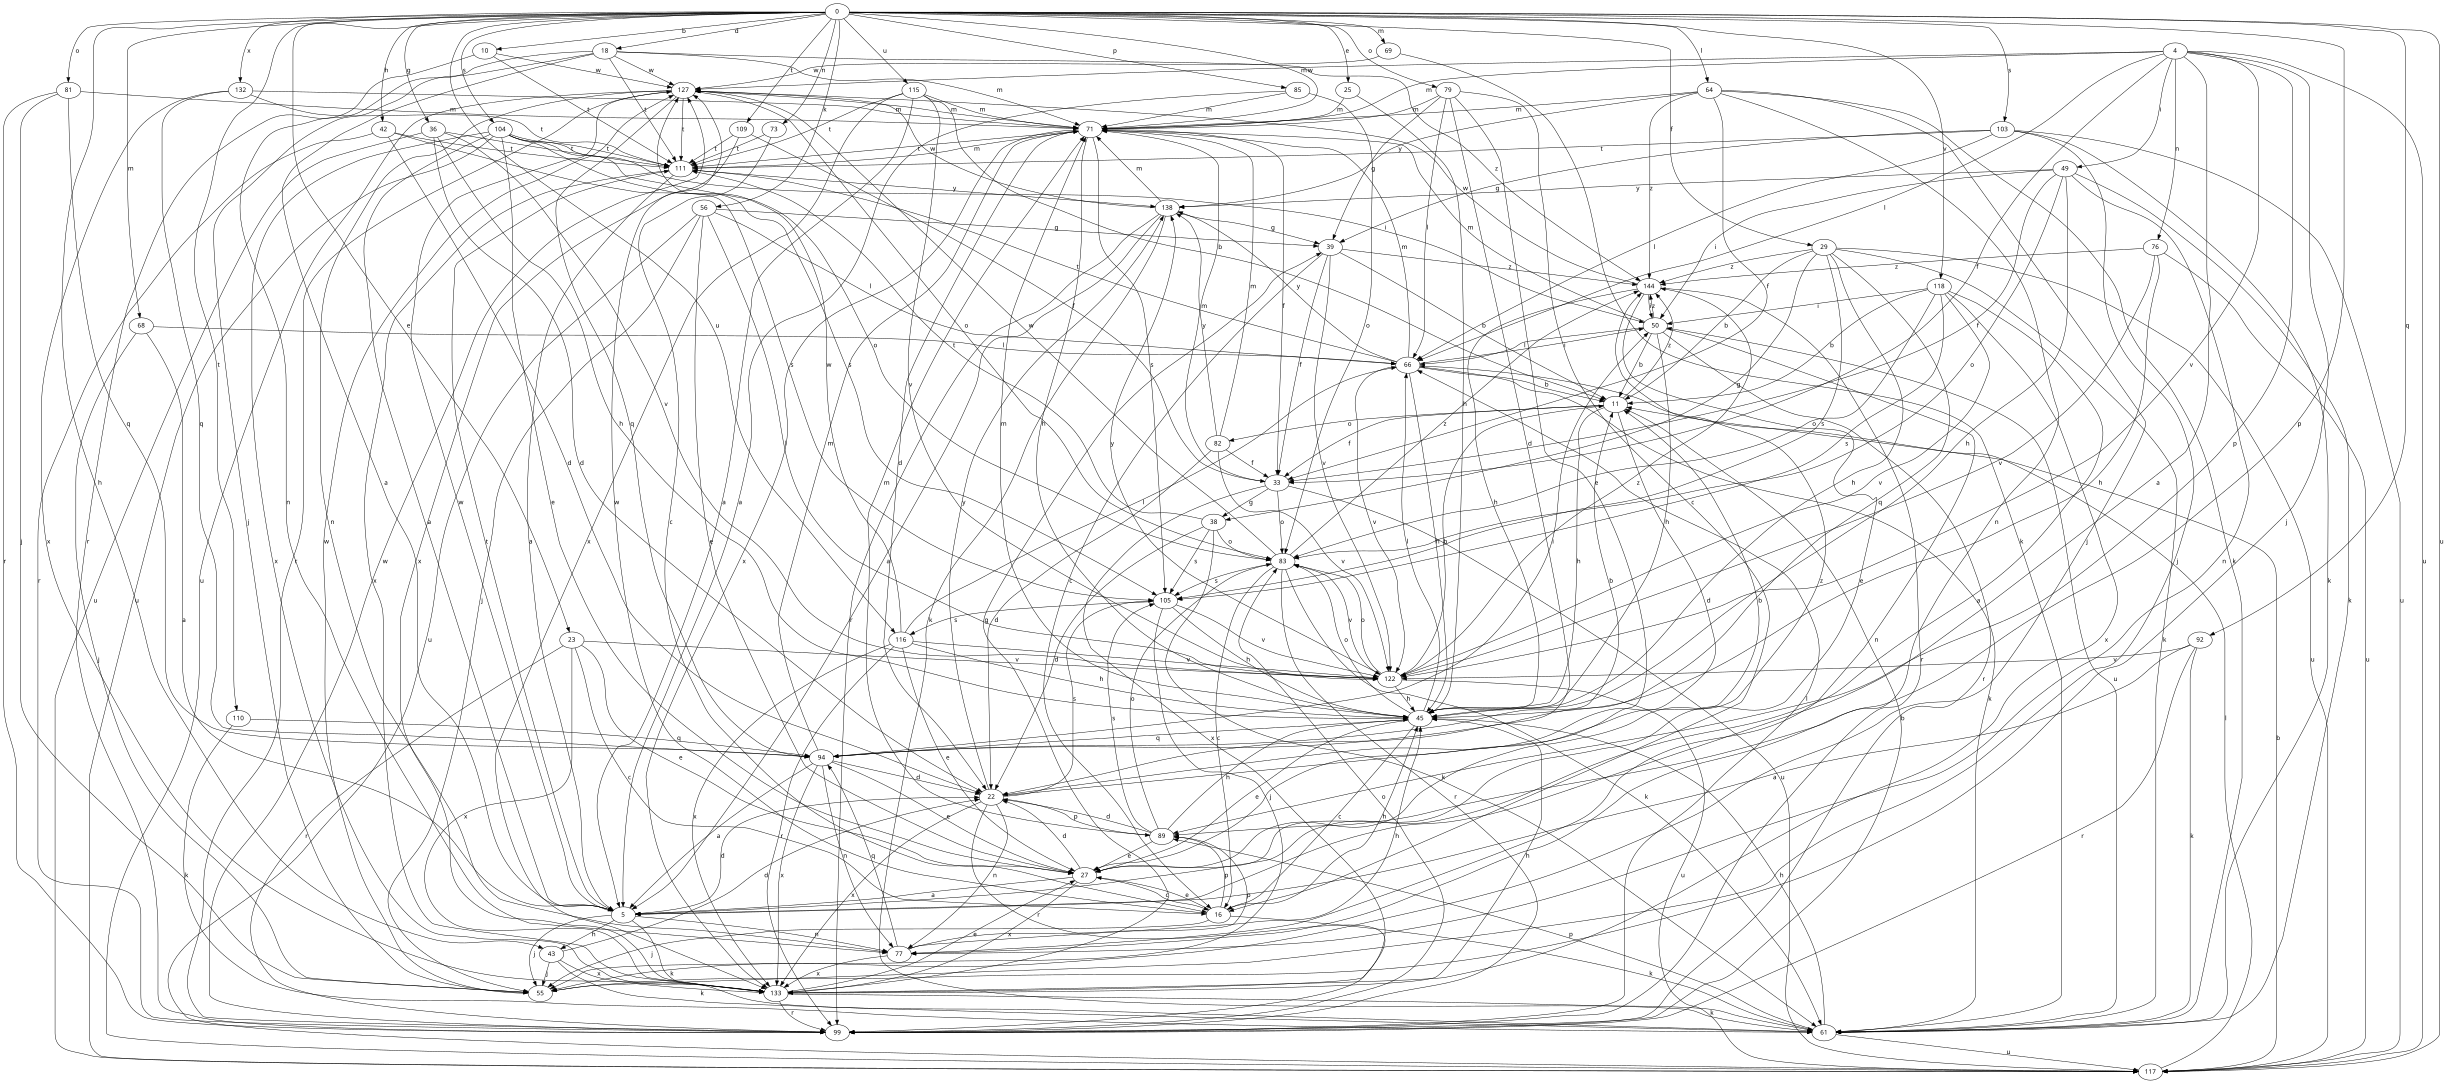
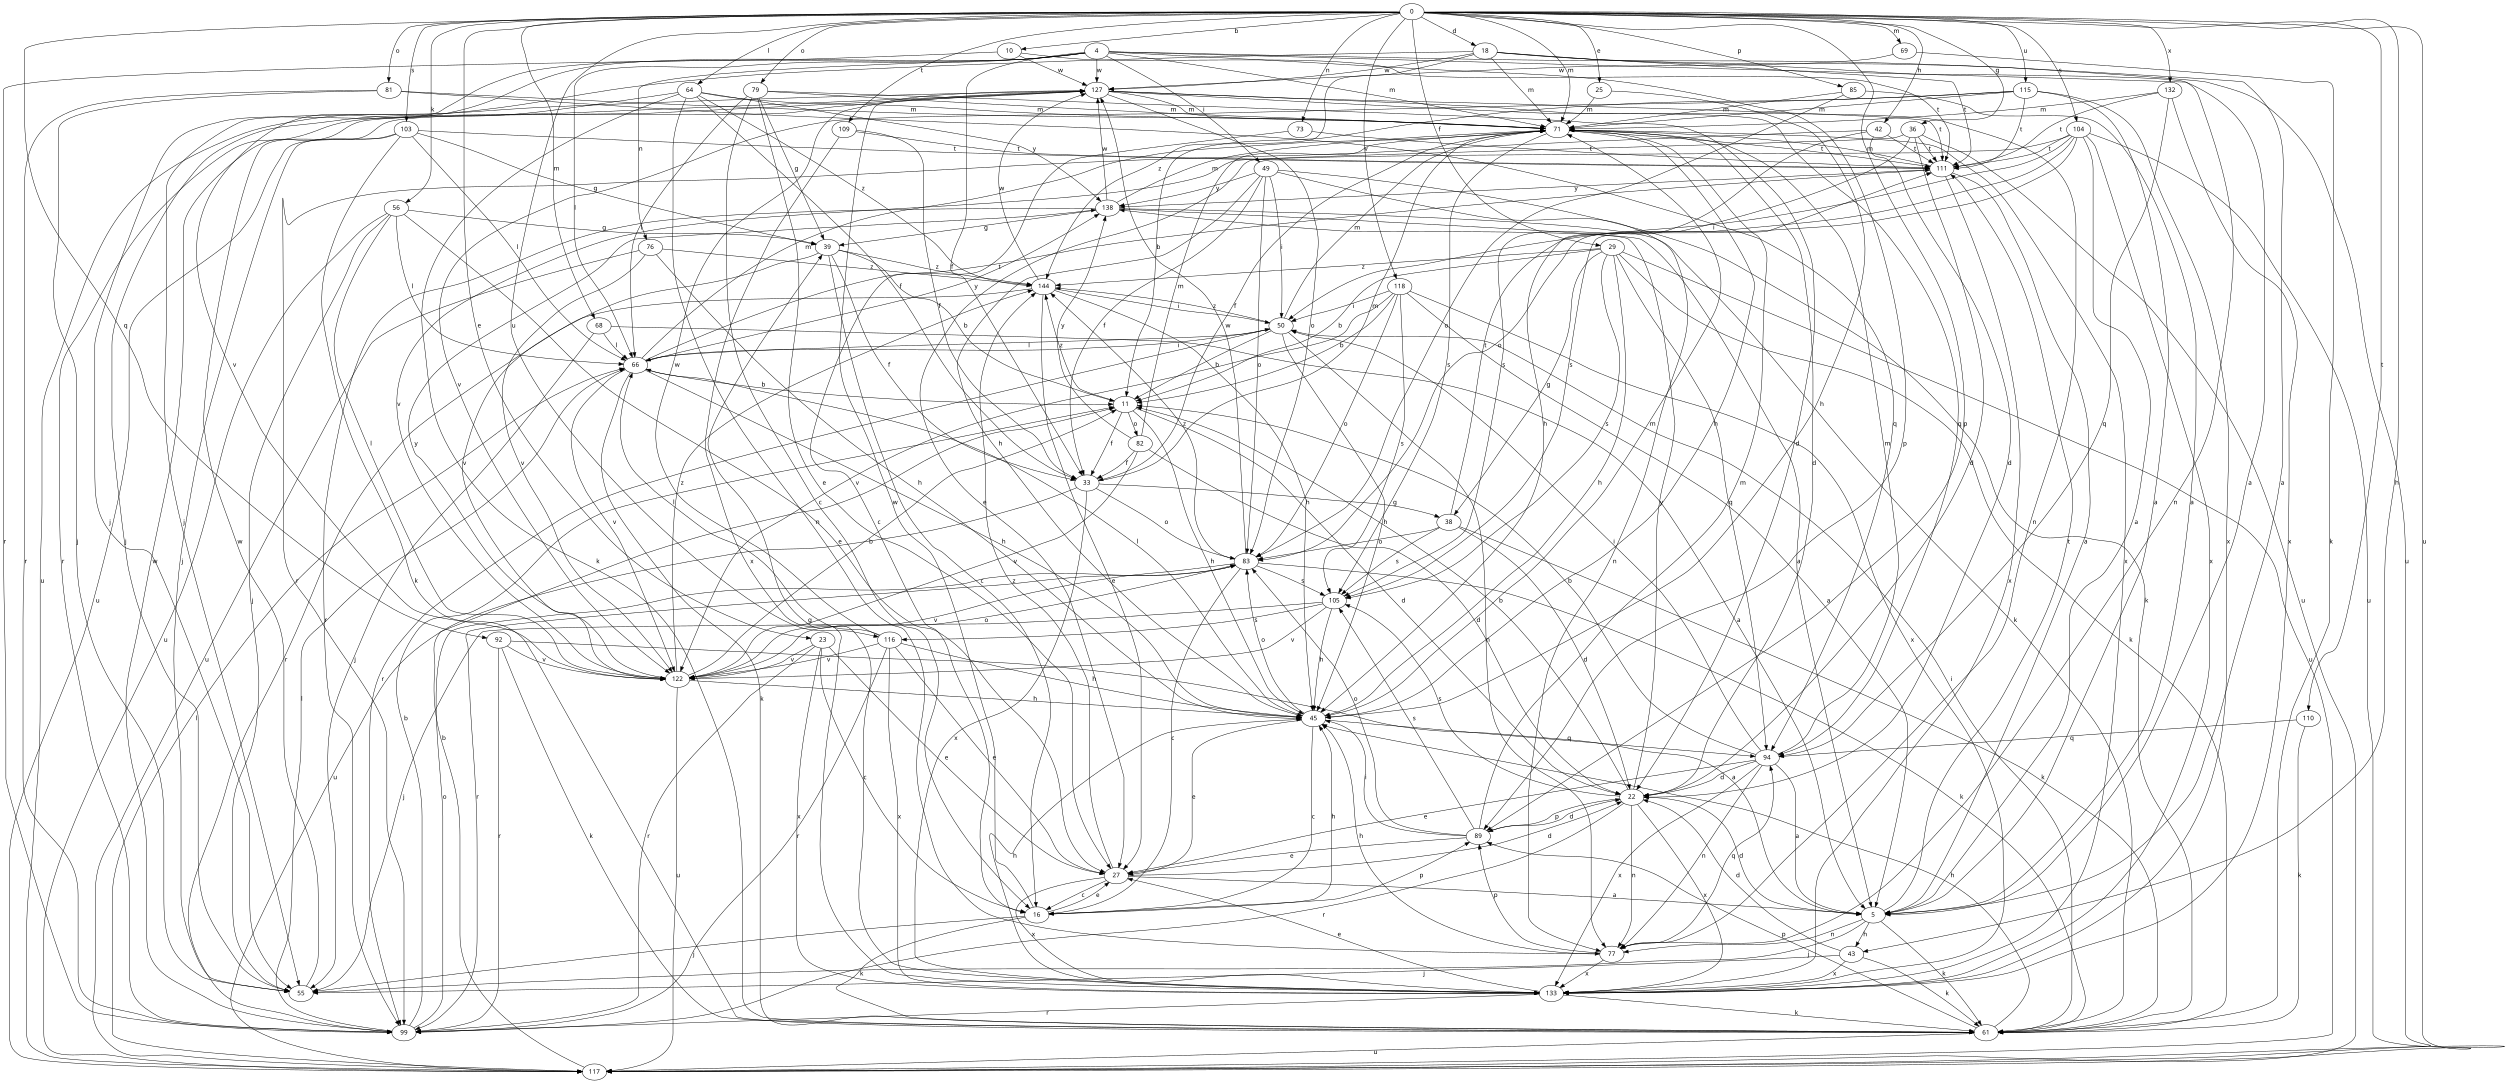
(439, 440) -> none
(2116, 679) -> (1951, 679)
(1228, 778) -> (1366, 778)
